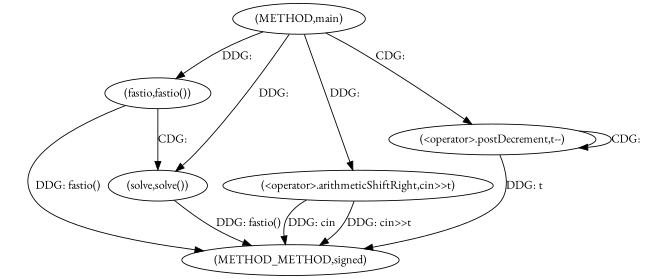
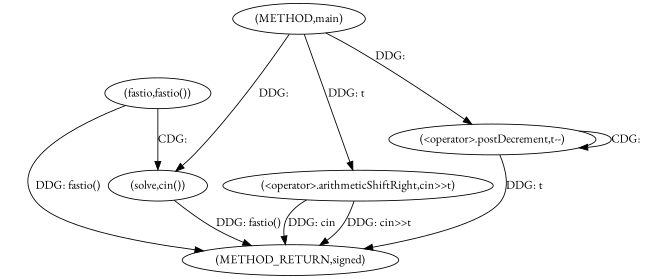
(222, 50) -> none
(392, 56) -> (392, 56)
(347, 93) -> (347, 93)
(158, 186) -> (158, 186)
(290, 260) -> (290, 260)
